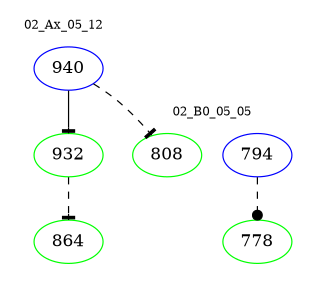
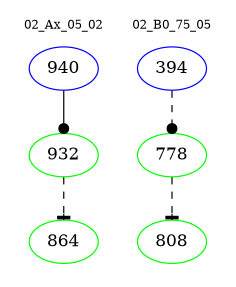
(64, 26) -> (64, 26)
(69, 109) -> (64, 107)
(130, 112) -> (172, 196)
(212, 112) -> (172, 26)
(257, 155) -> (172, 69)
